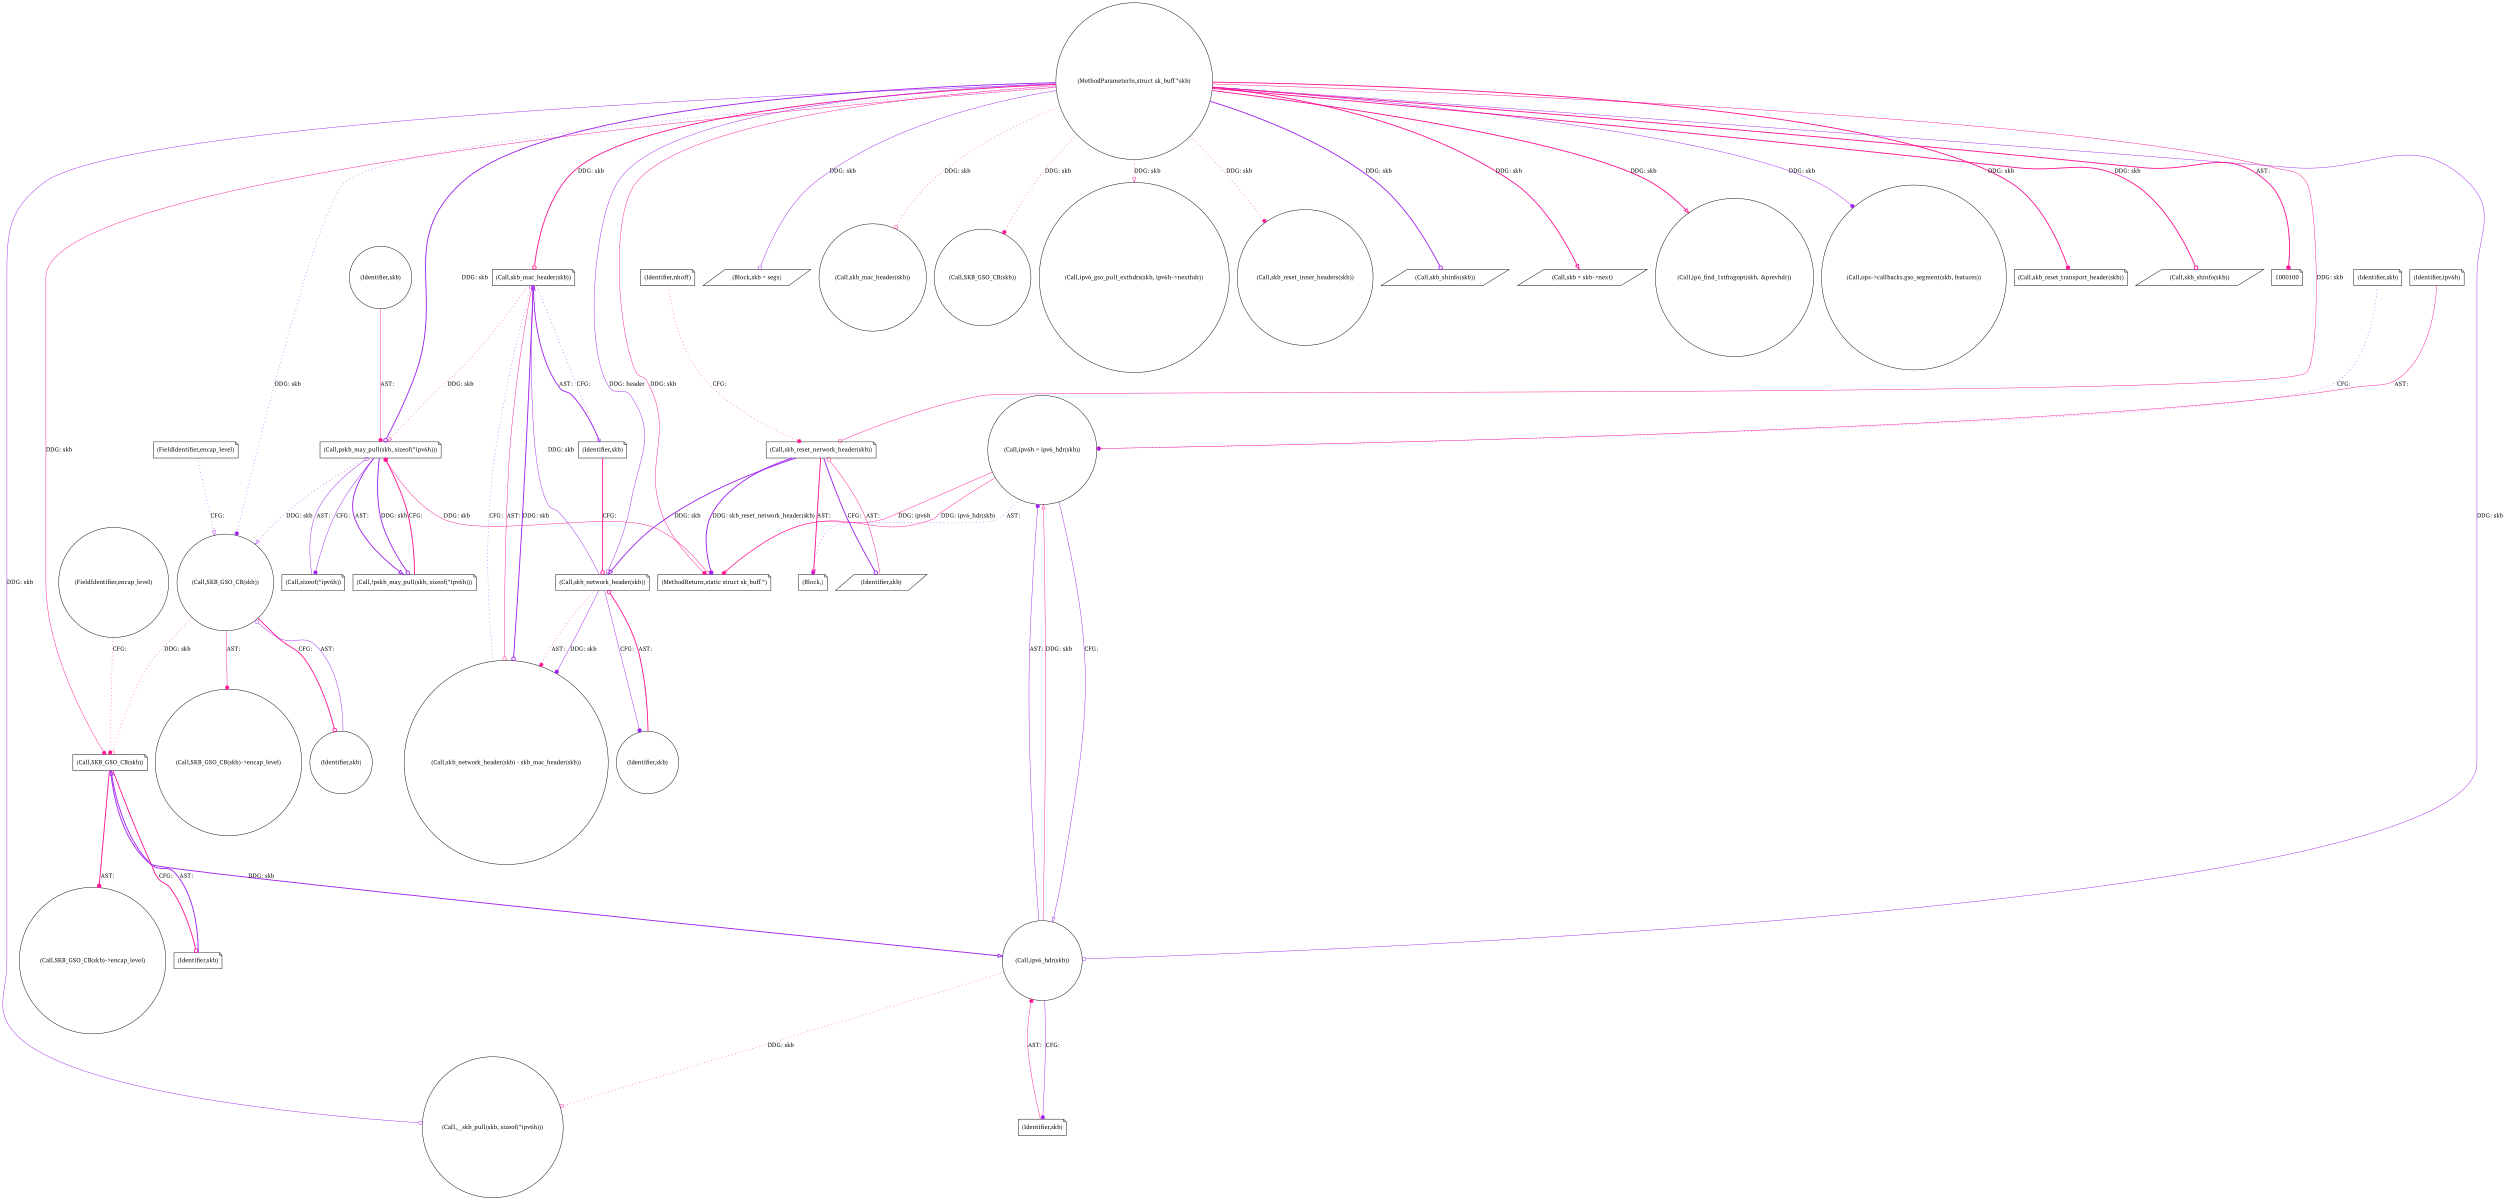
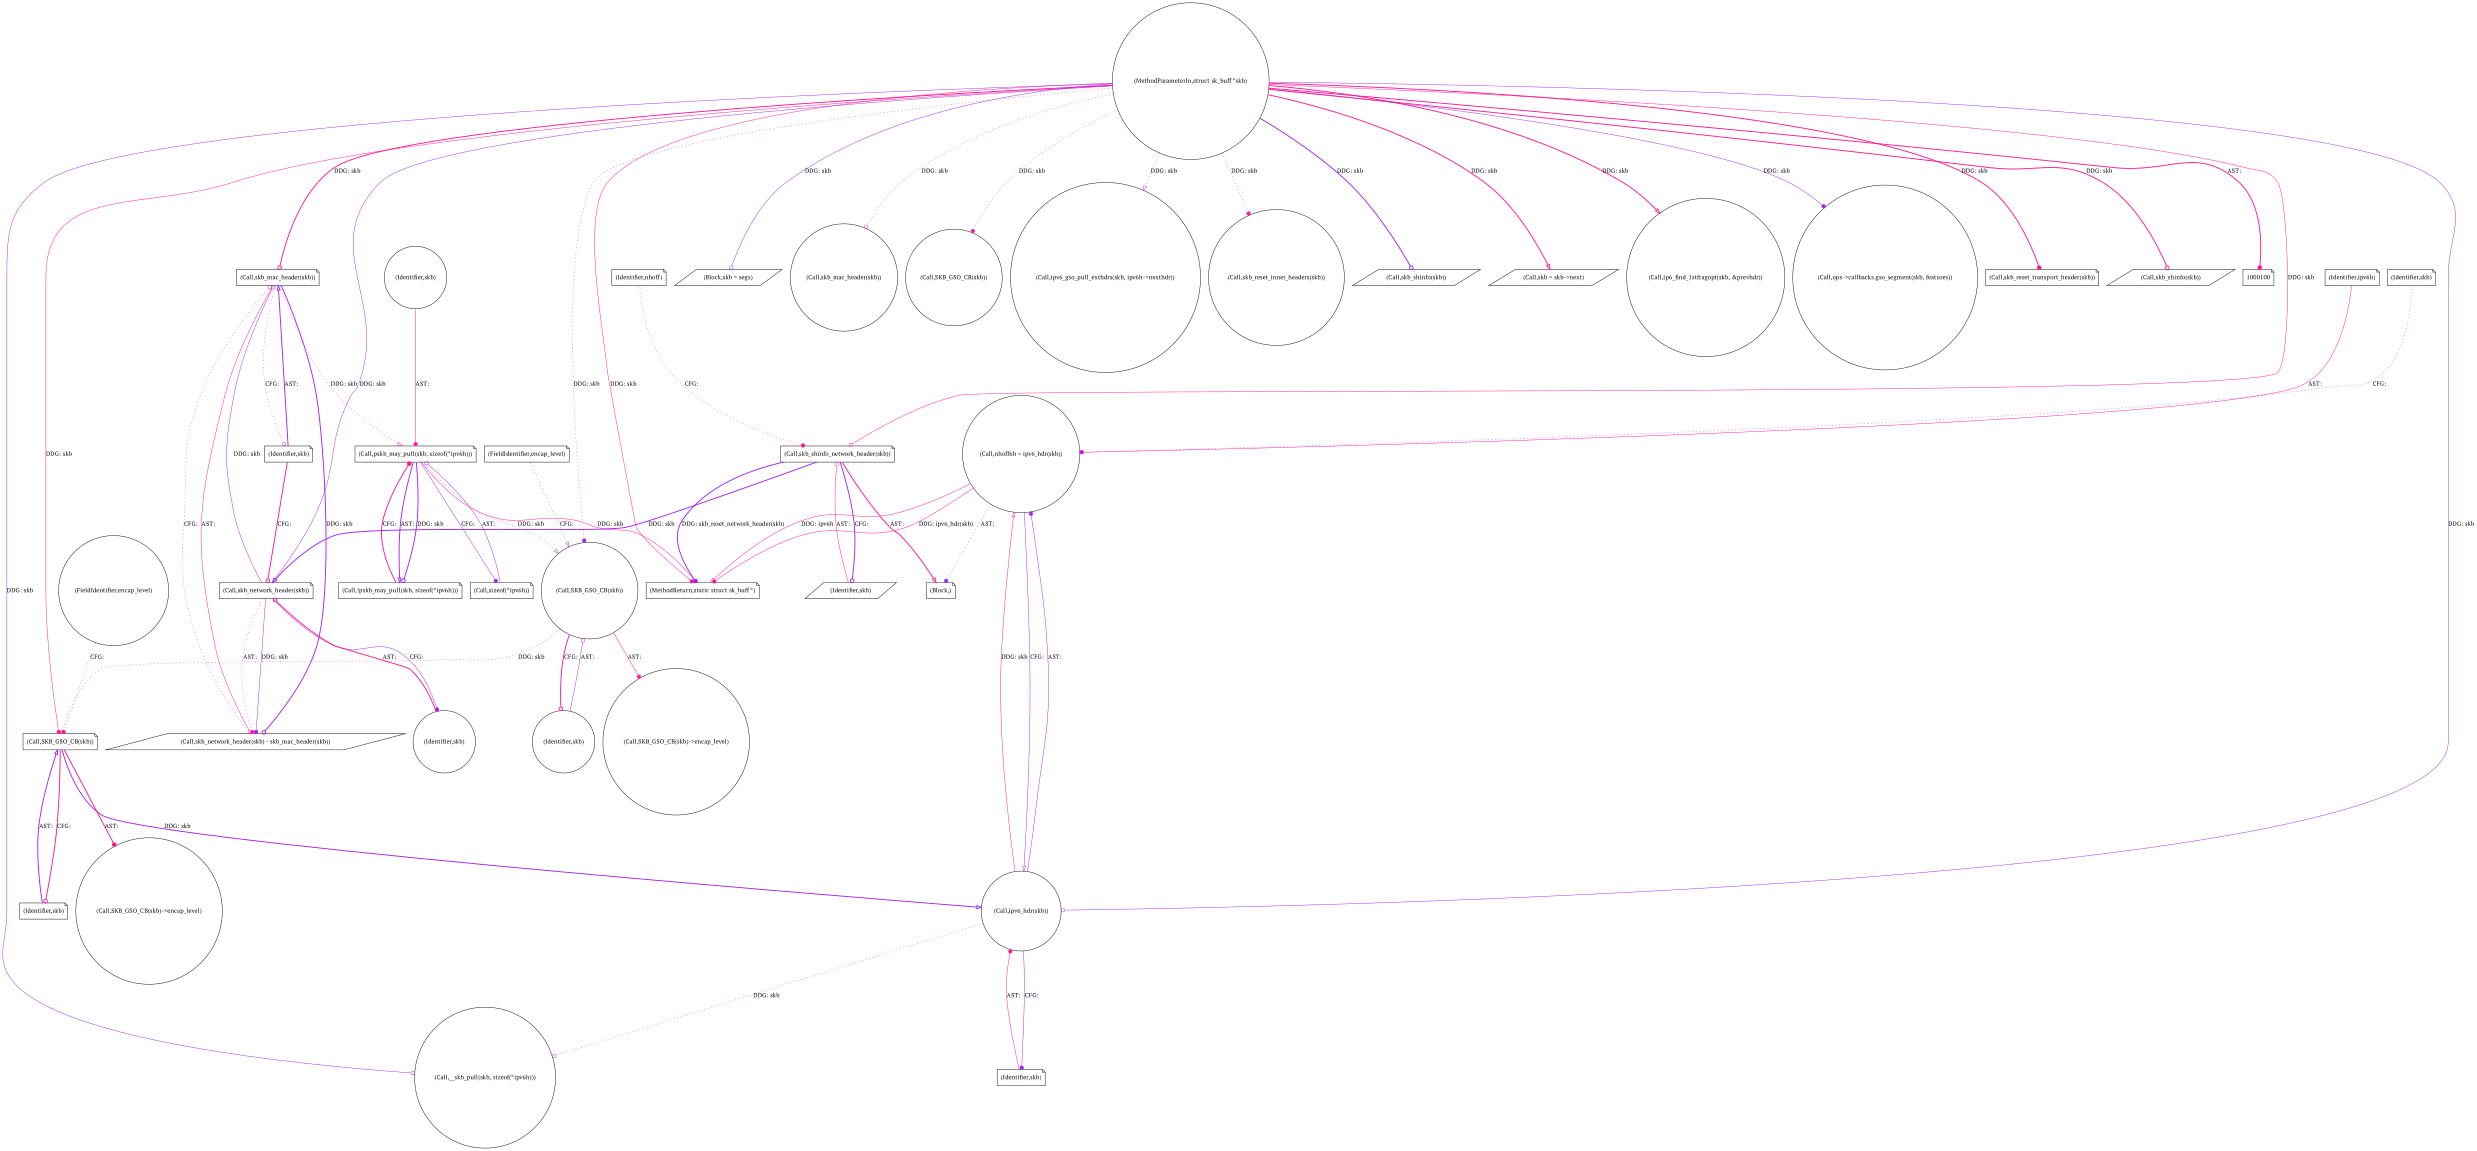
(617, 124) -> none
(627, 384) -> (373, 384)
(821, 450) -> (838, 454)
(1042, 450) -> (1021, 454)
(506, 762) -> (255, 742)
